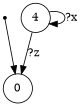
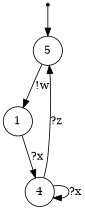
(18, 88) -> (48, 51)
none -> (18, 121)
